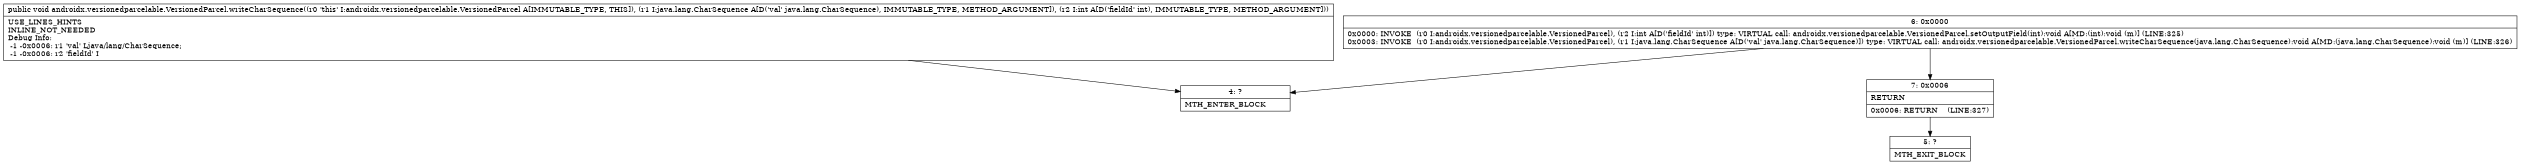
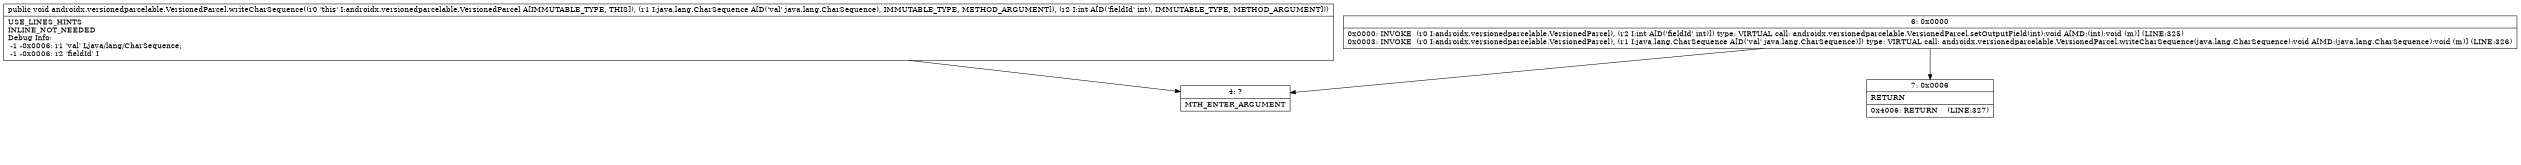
(1226, 105) -> (1235, 105)
(1930, 111) -> (1930, 111)
(1930, 149) -> none
